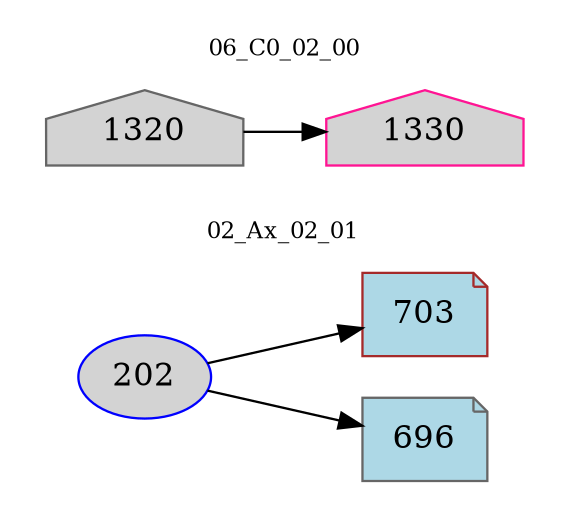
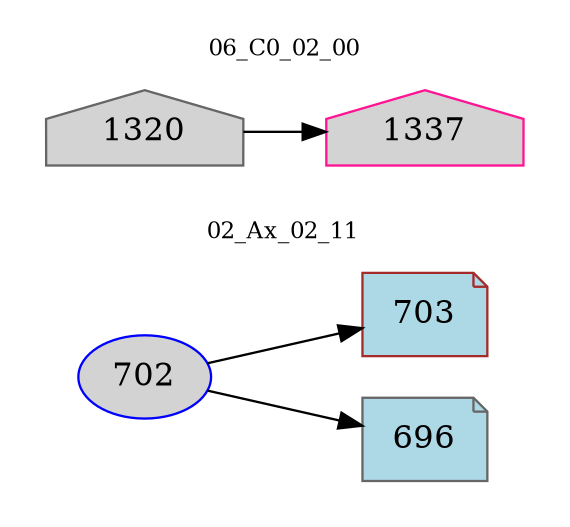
(425, 132) -> (425, 132)
(283, 232) -> (283, 232)
(145, 377) -> (145, 377)
